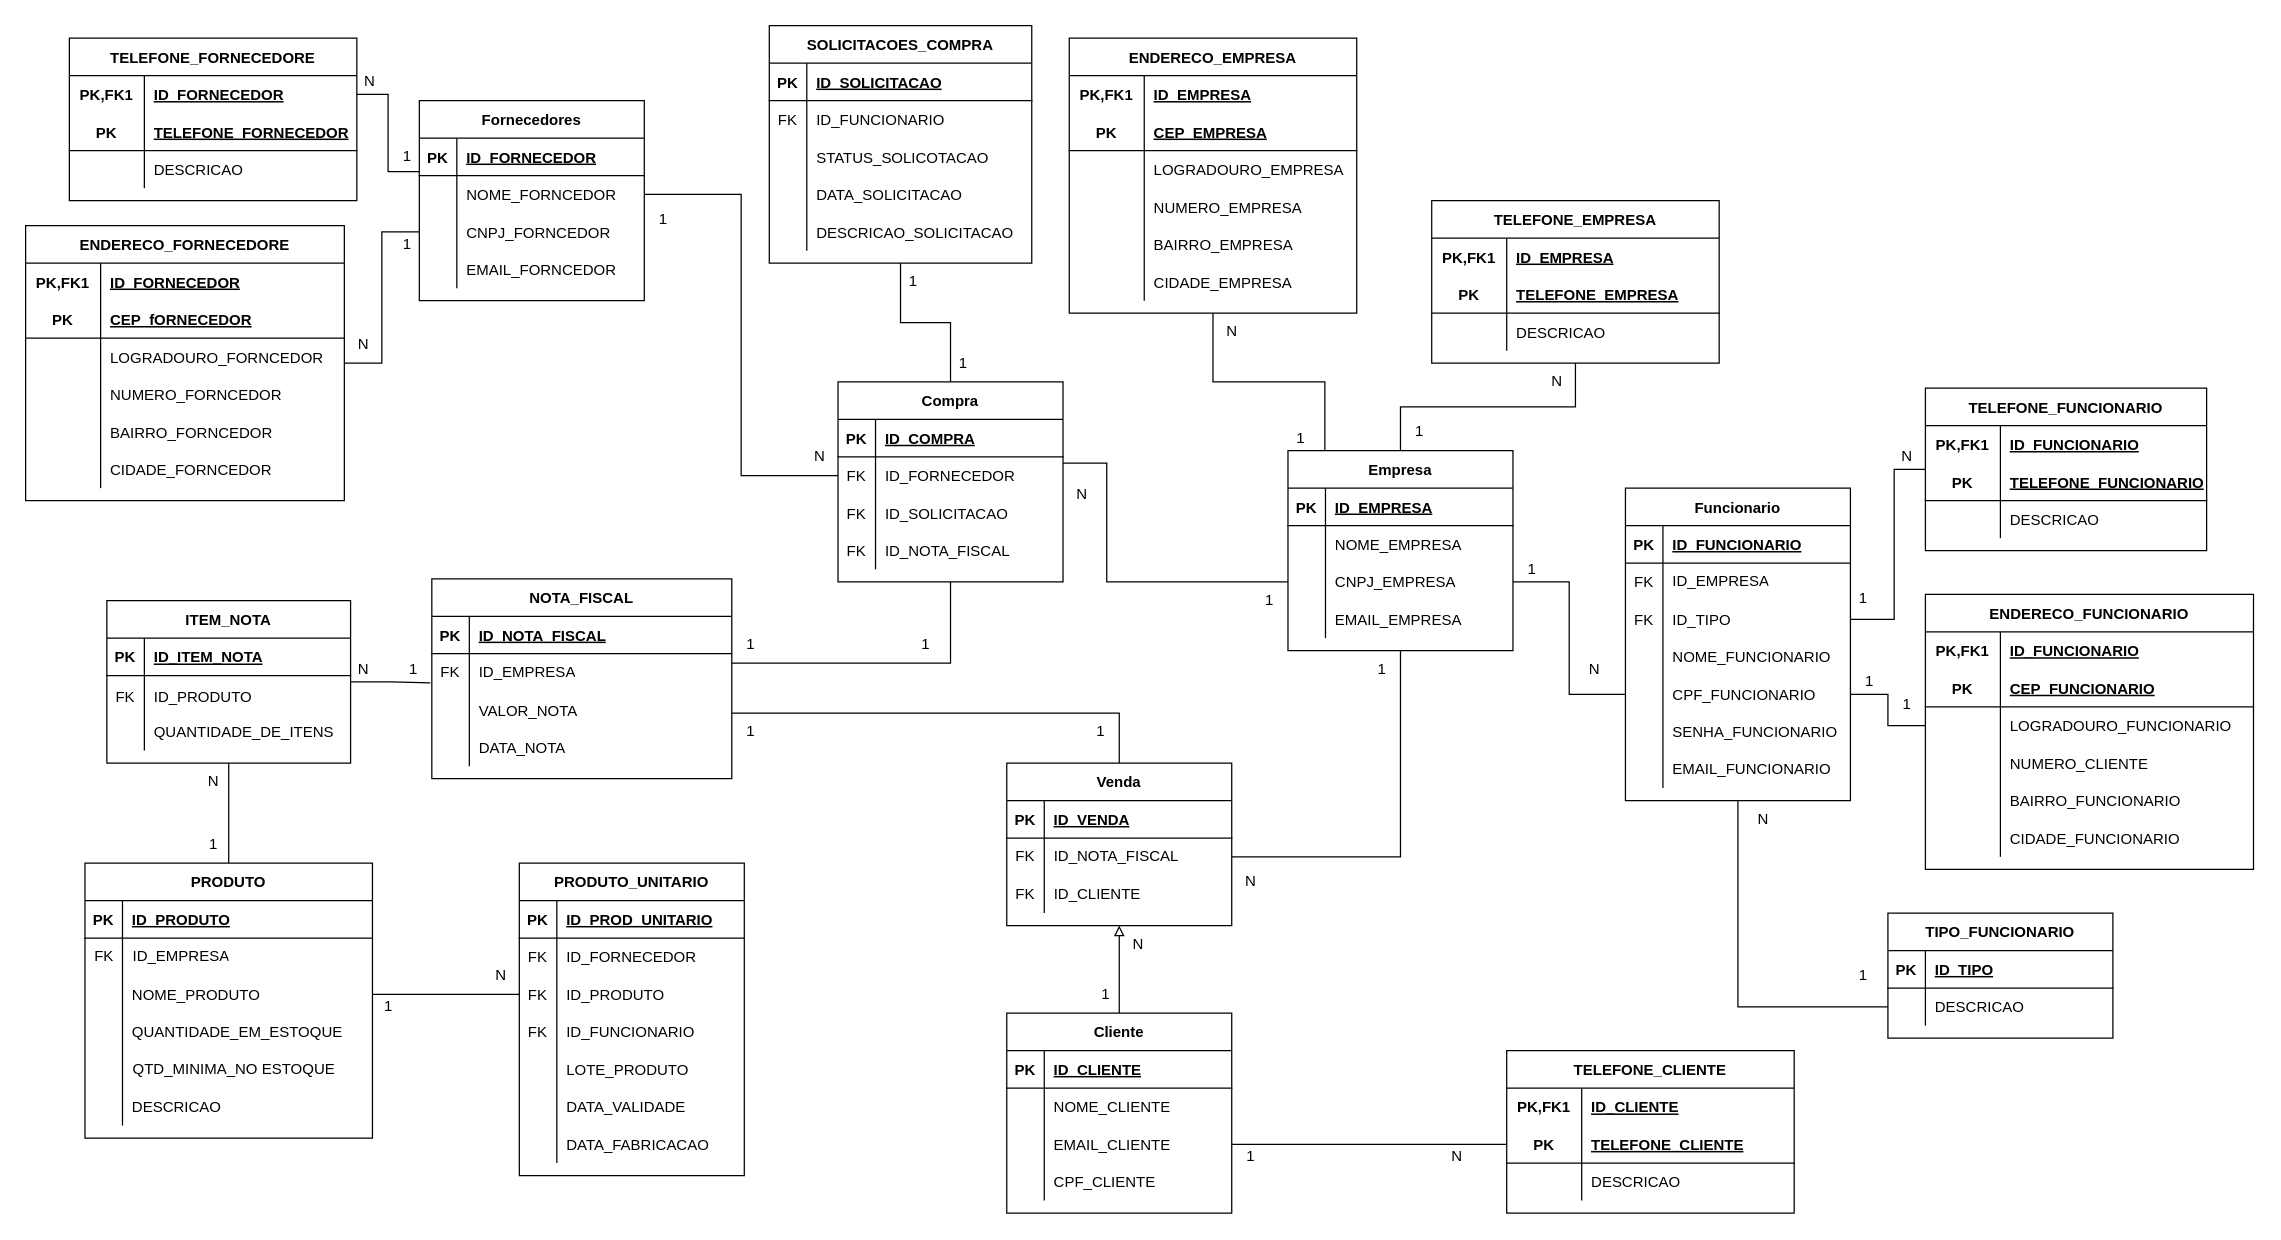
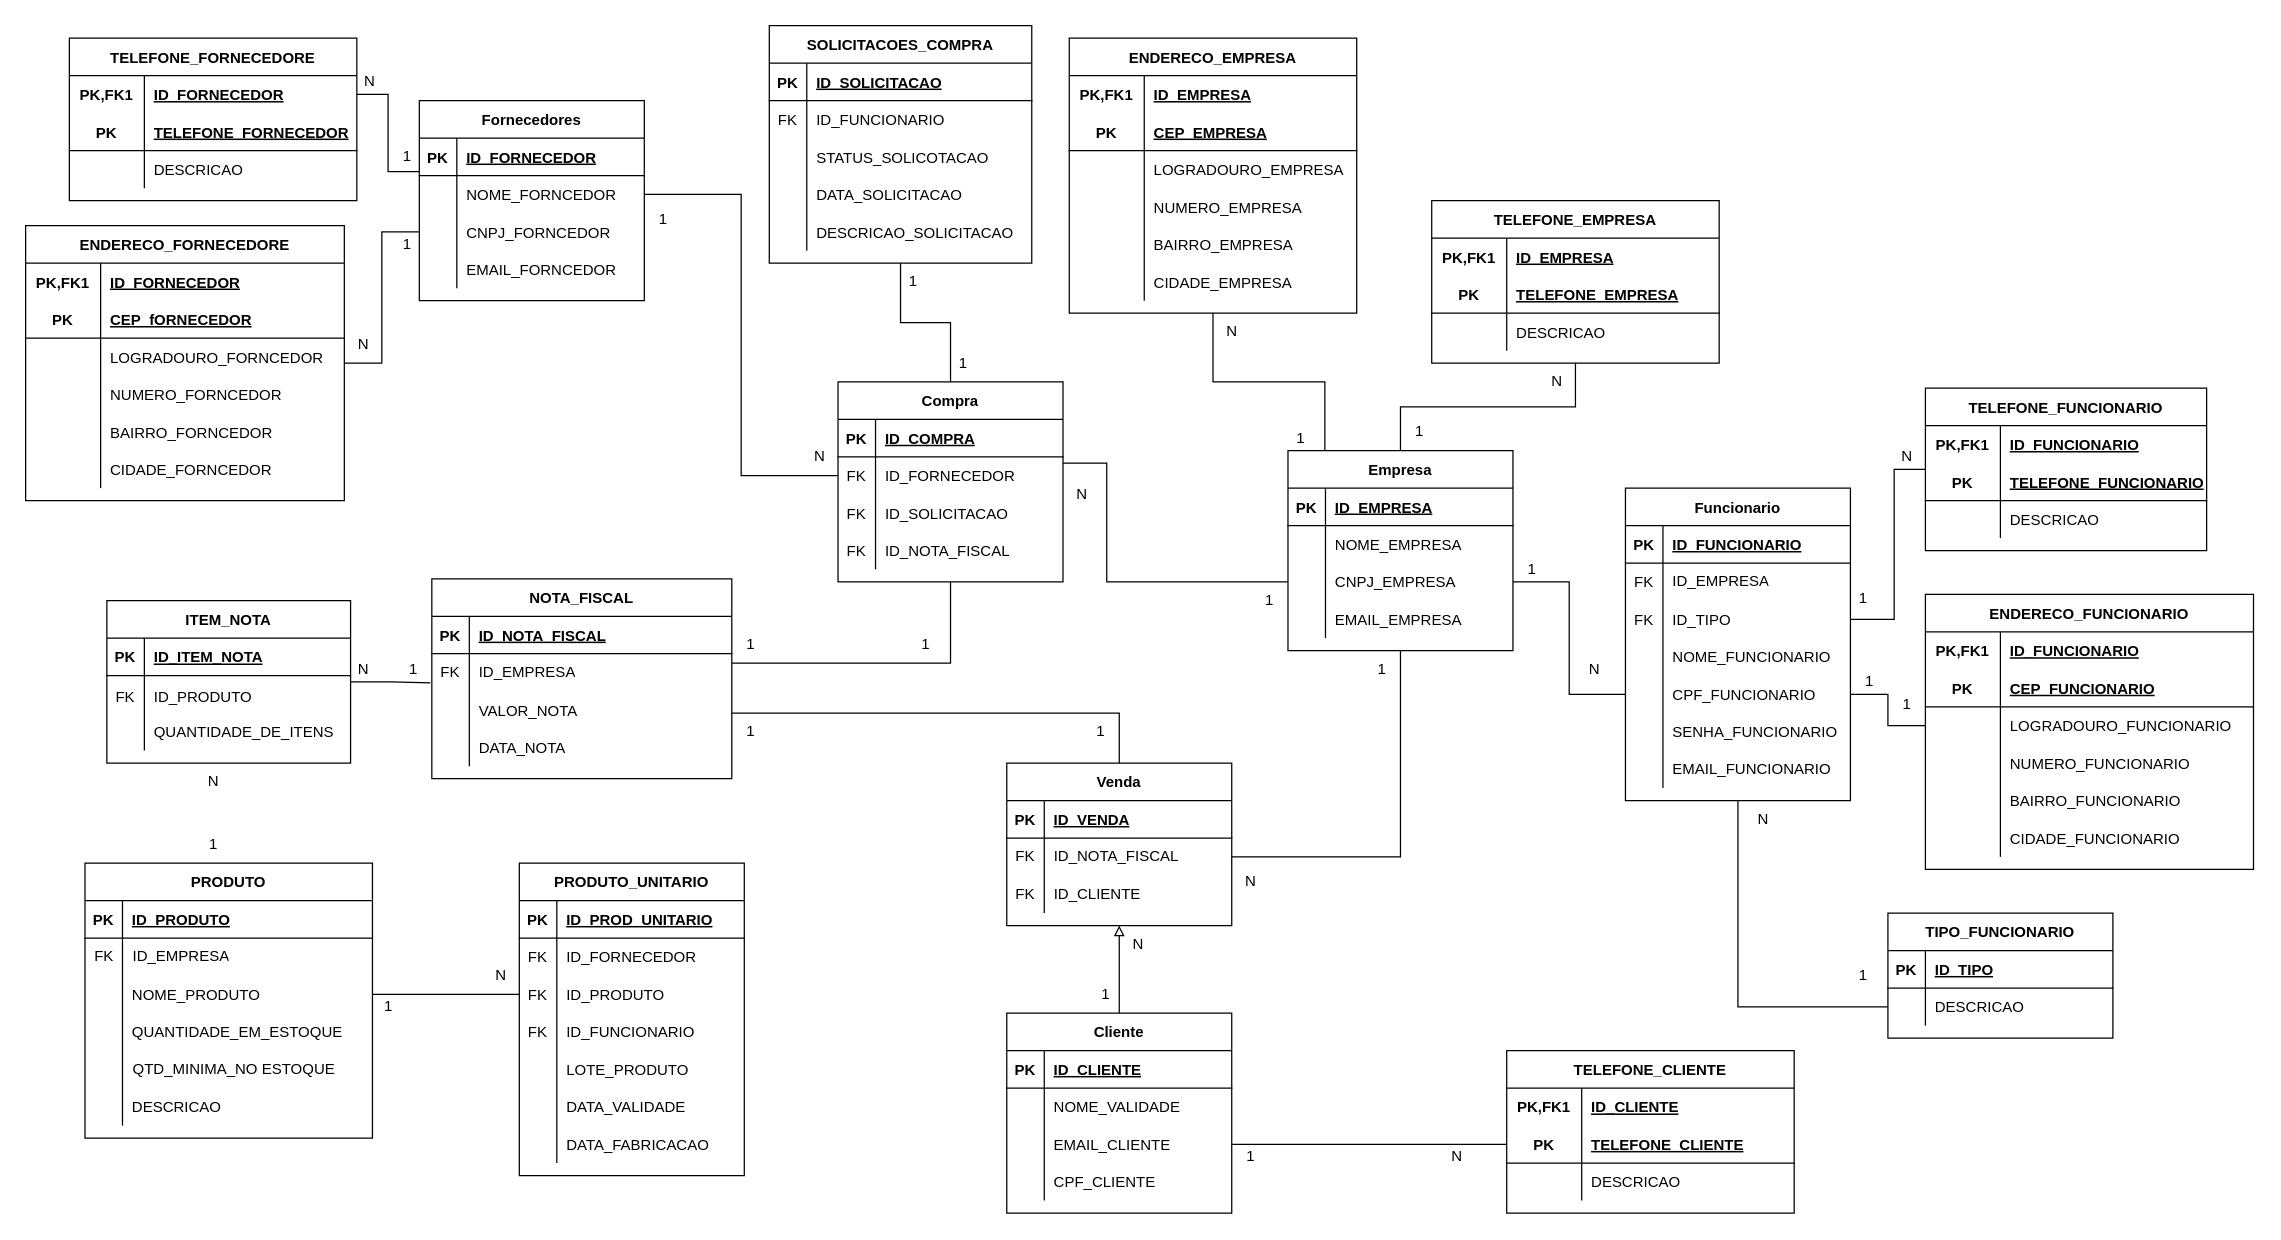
(2069, 764) -> (2086, 764)
(229, 815) -> none
(1104, 1108) -> (1108, 1108)
